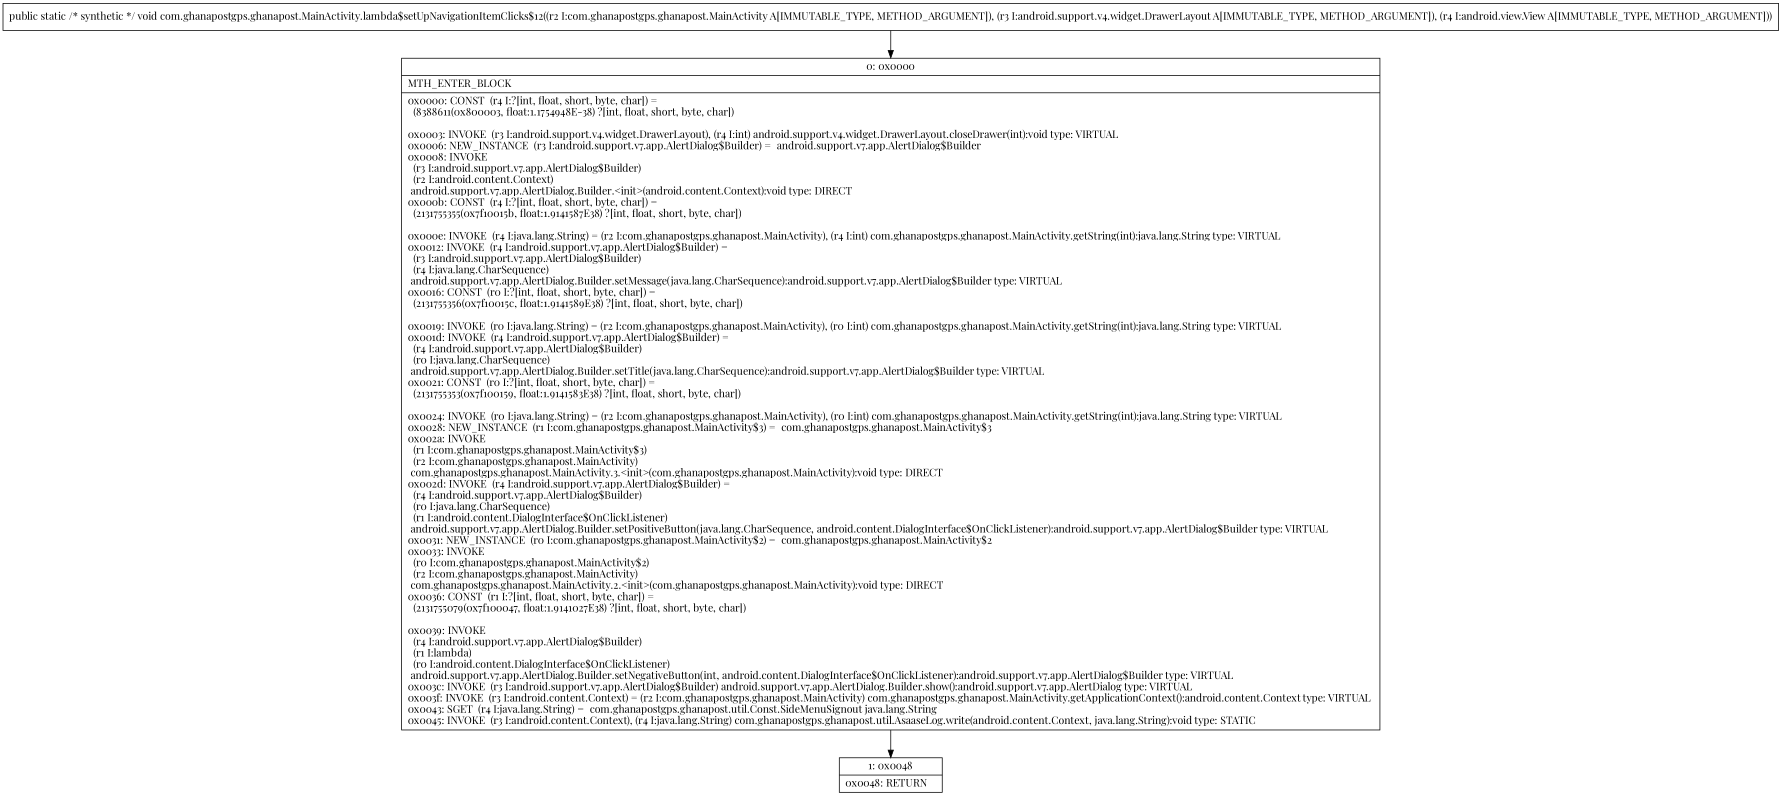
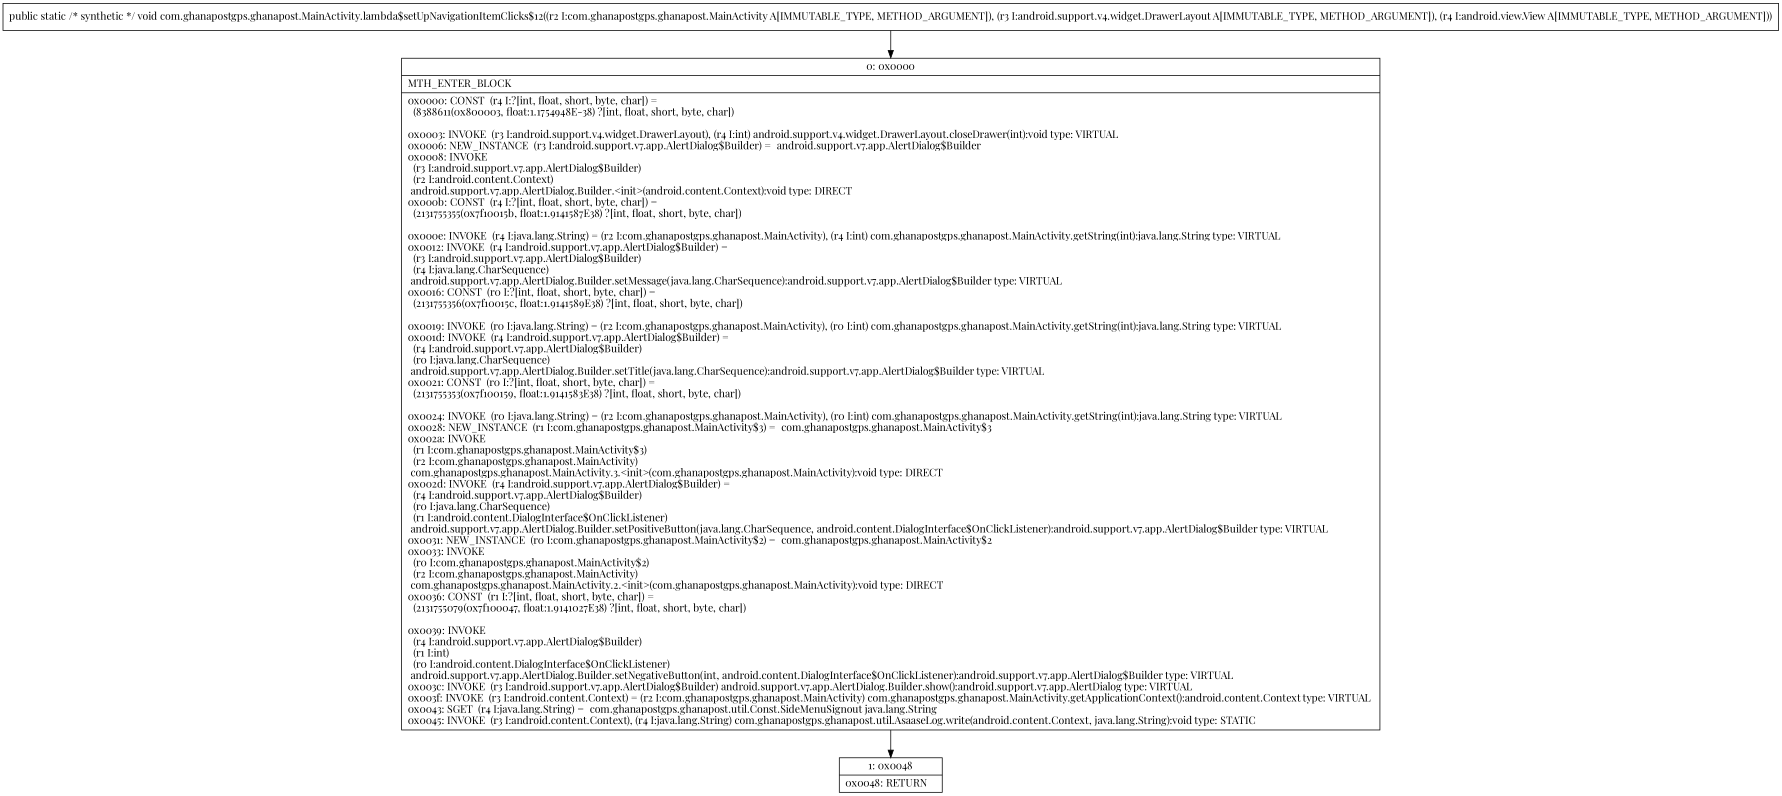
(440, 653) -> (428, 653)
